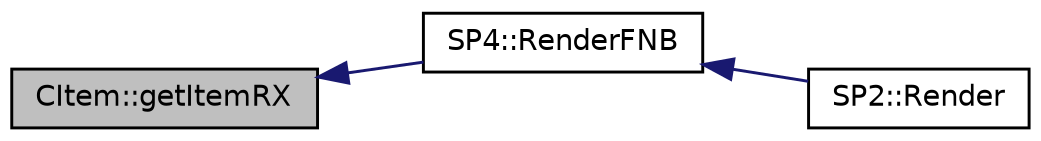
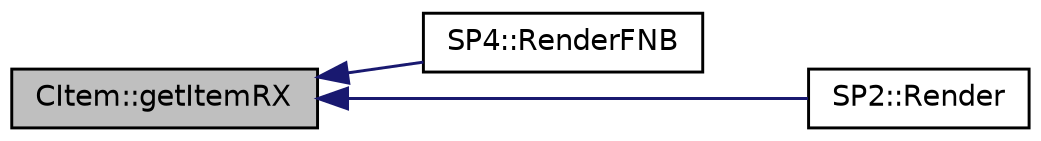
(771, 75) -> (578, 98)
